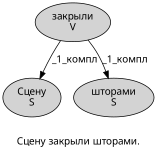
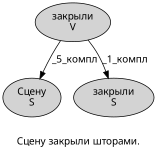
(75, 60) -> (75, 60)
(114, 98) -> (114, 98)
